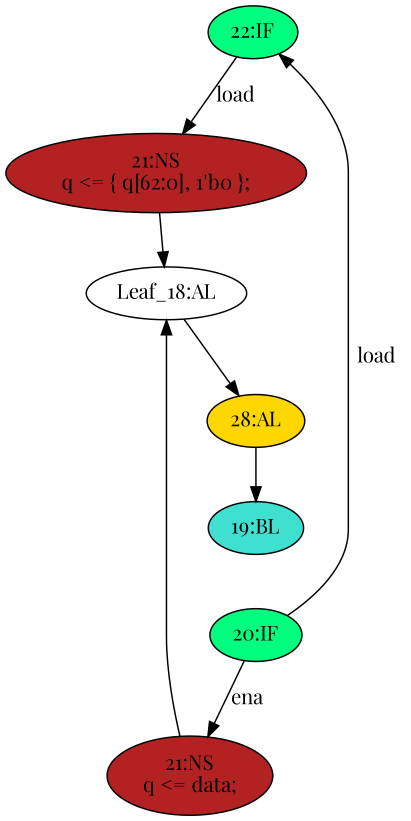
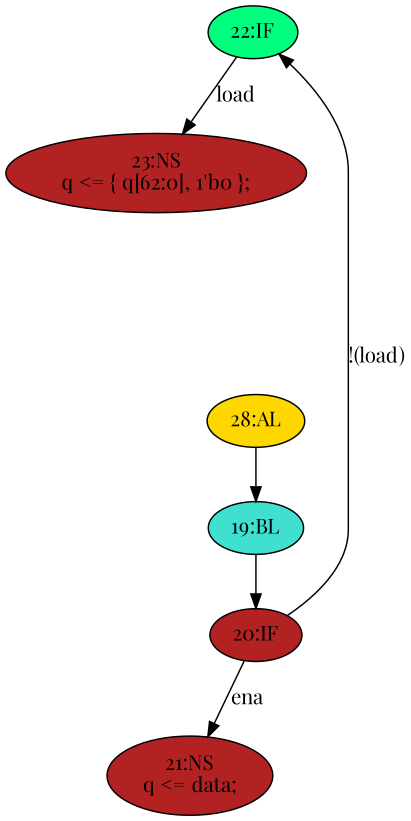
(156, 173) -> (156, 173)
(166, 293) -> none
(377, 357) -> (377, 357)
none -> (256, 574)
(256, 635) -> (256, 635)
